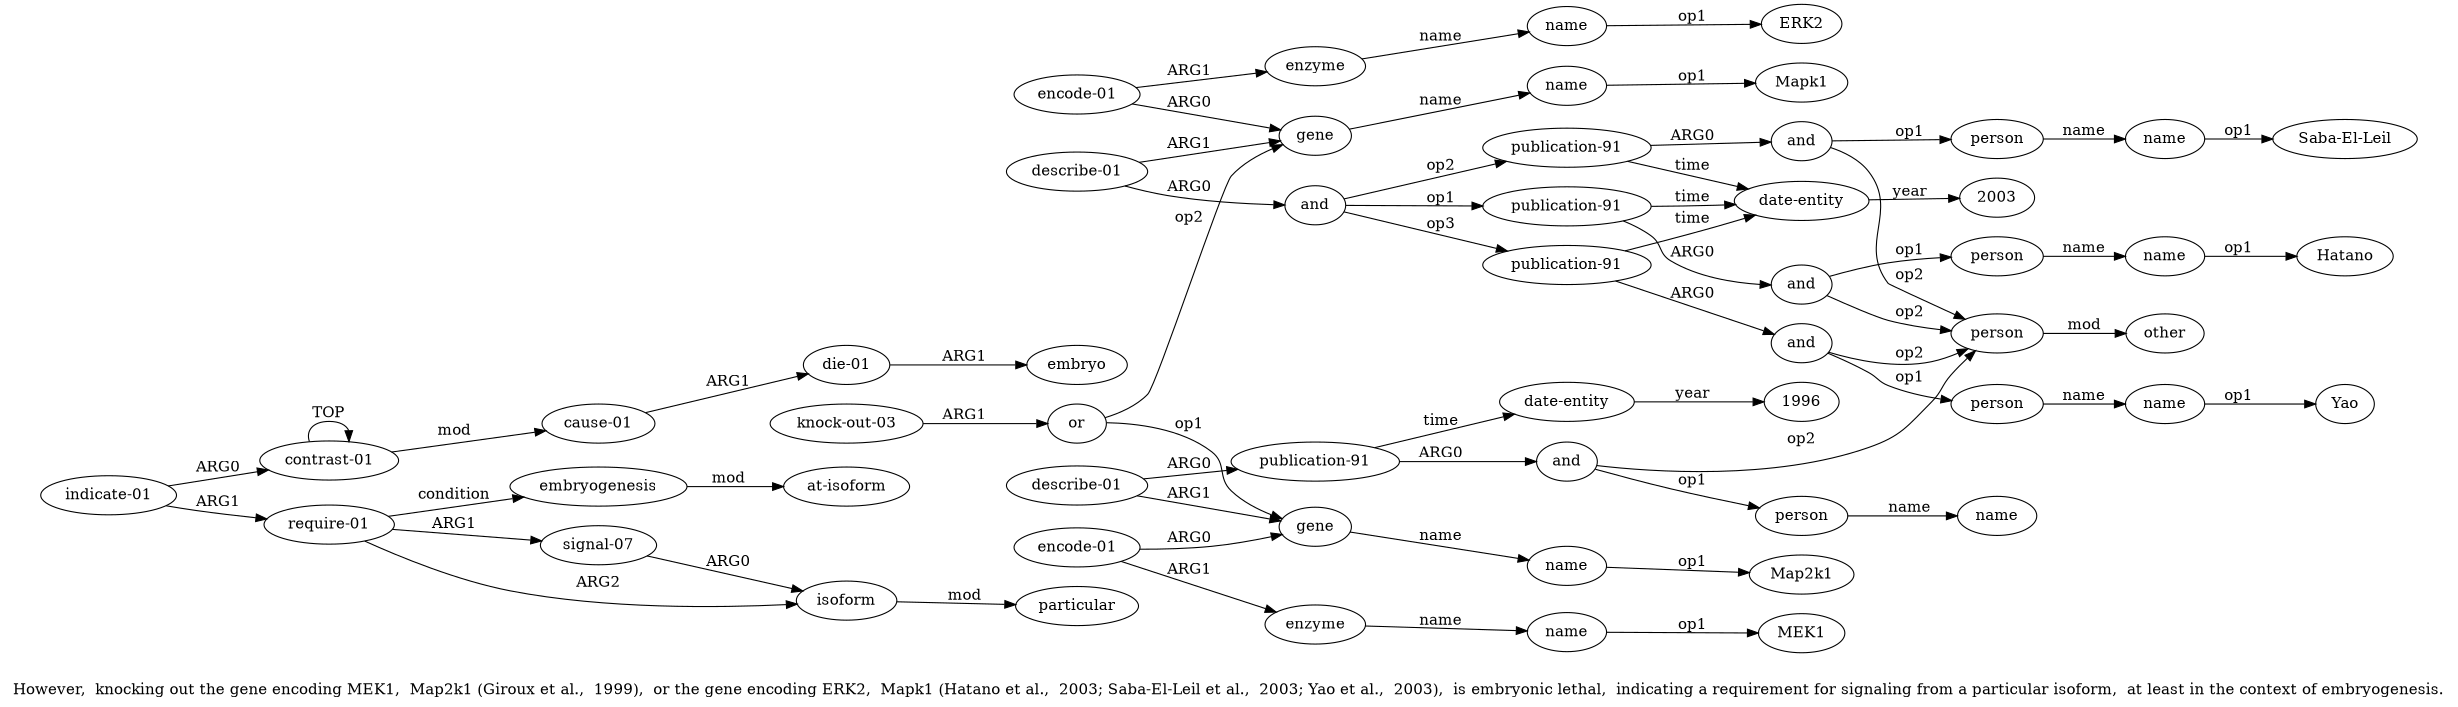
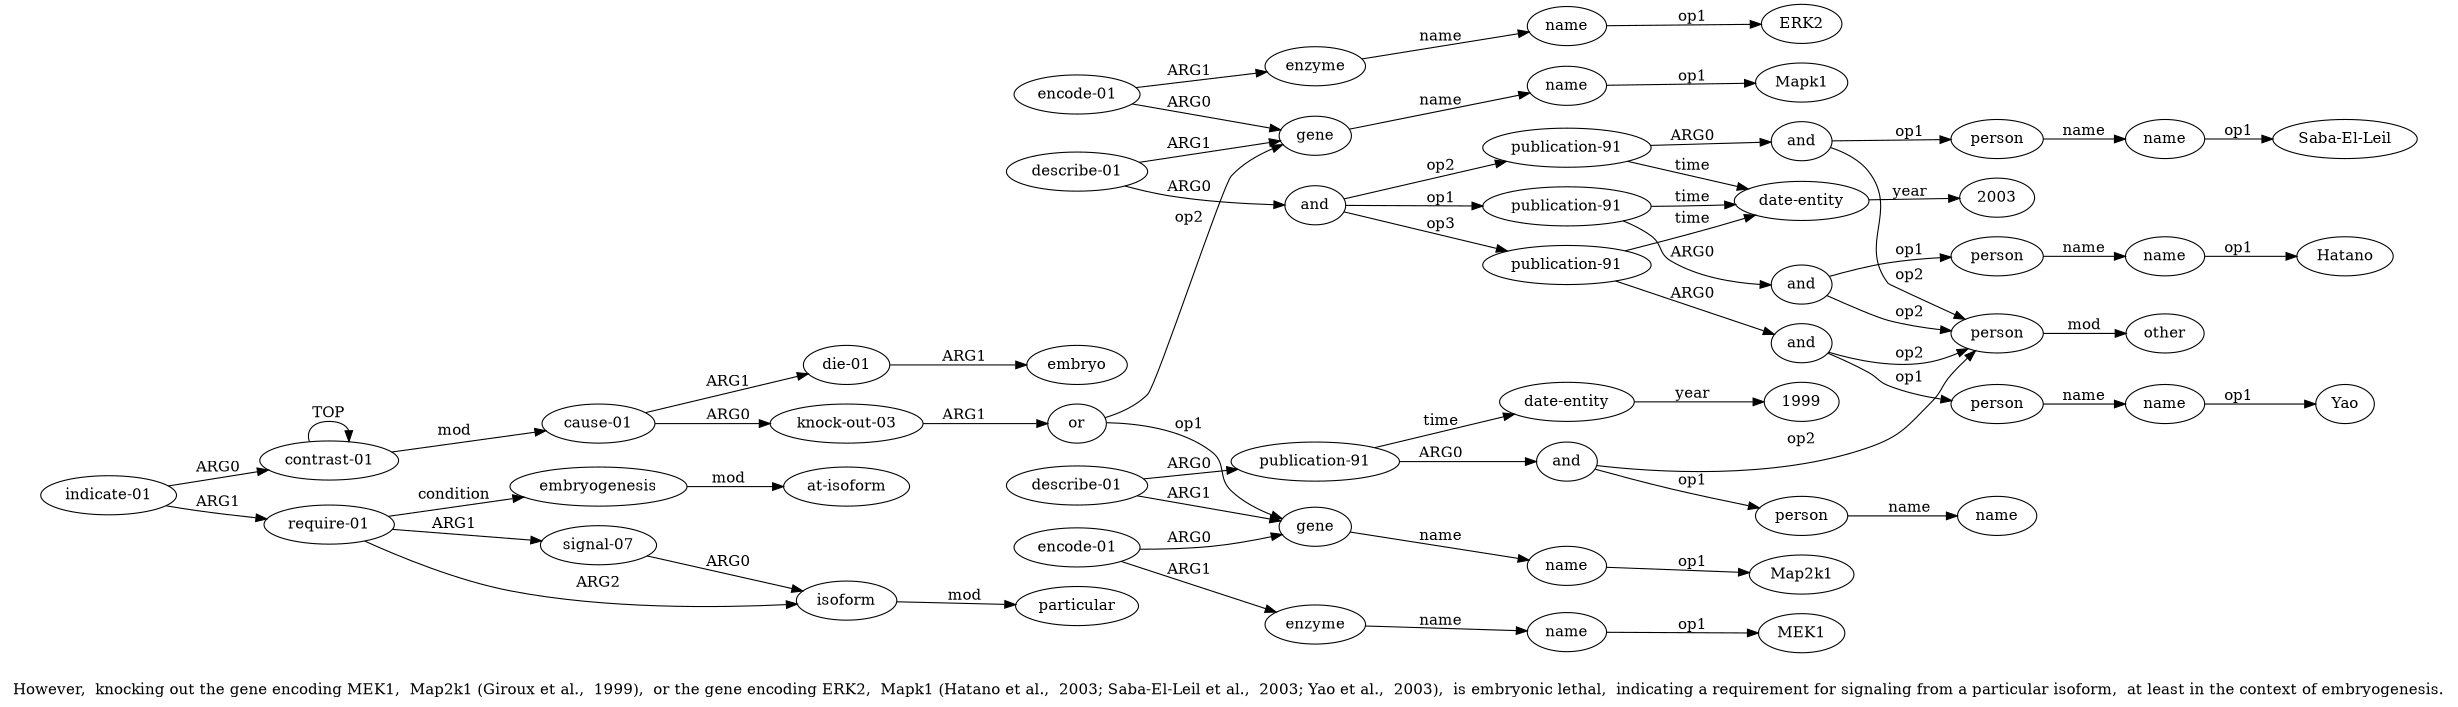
(1802, 402) -> (1802, 402)
none -> (707, 424)
